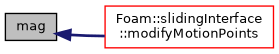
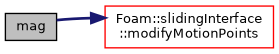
(87, 36) -> (74, 19)
